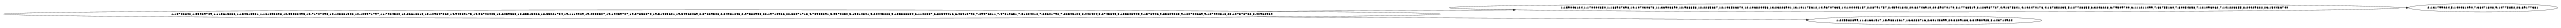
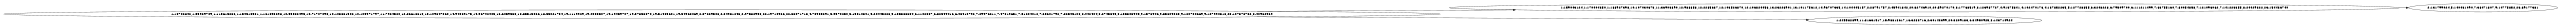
(2483, 8) -> (2483, 8)
